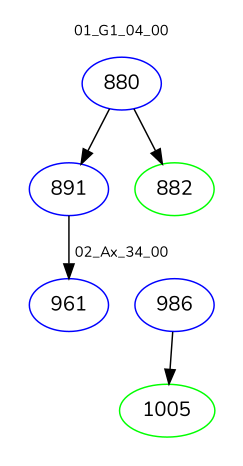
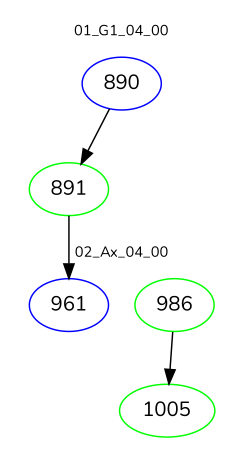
(122, 84) -> (122, 84)
(69, 189) -> (69, 189)
(175, 189) -> none
(122, 253) -> (122, 253)
(175, 305) -> (175, 305)
